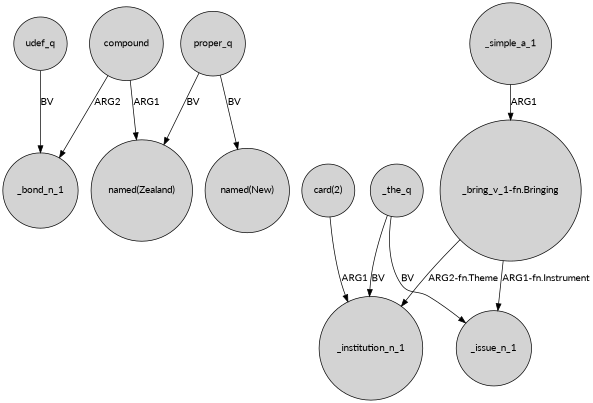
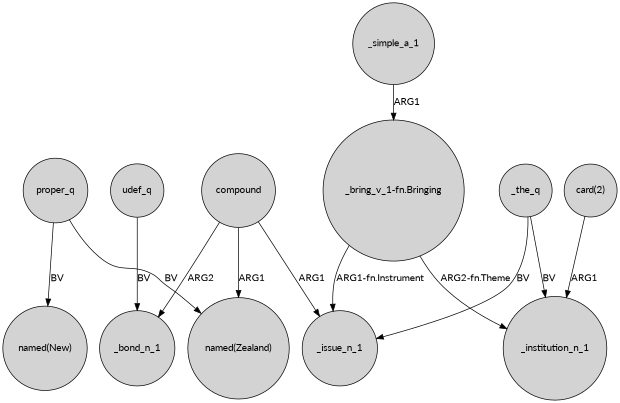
none -> (287, 266)
